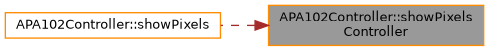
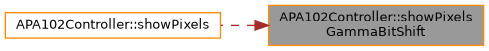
(376, 25) -> (376, 25)
